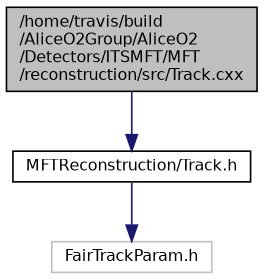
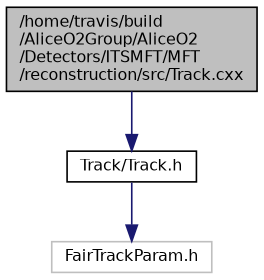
(132, 167) -> (132, 167)
